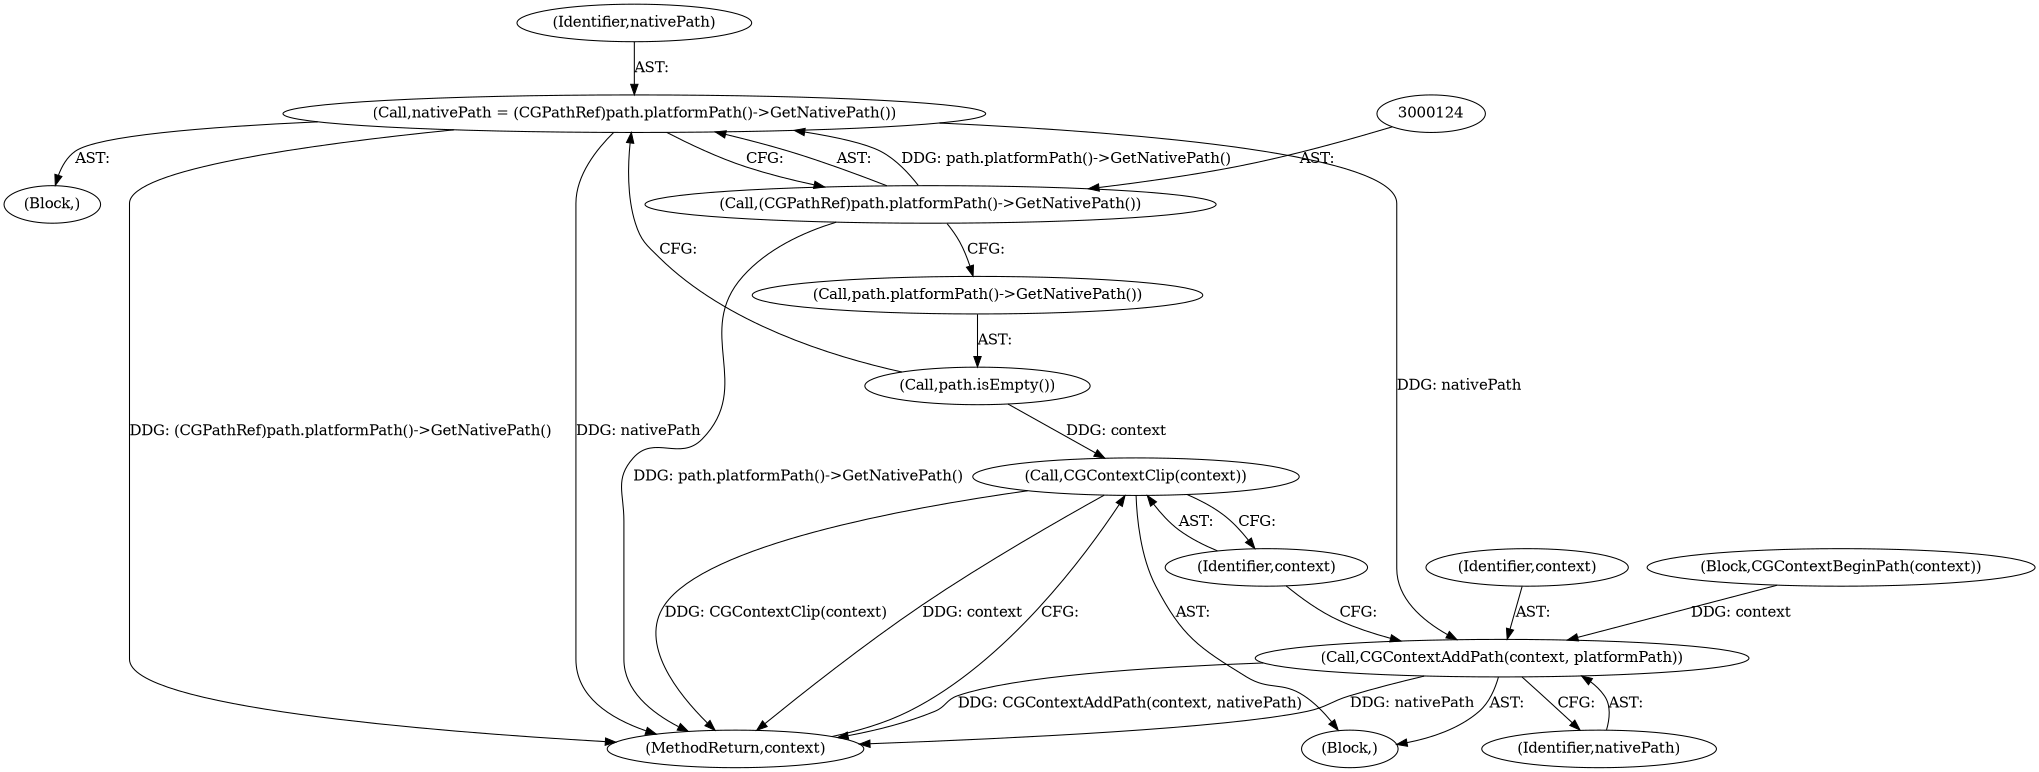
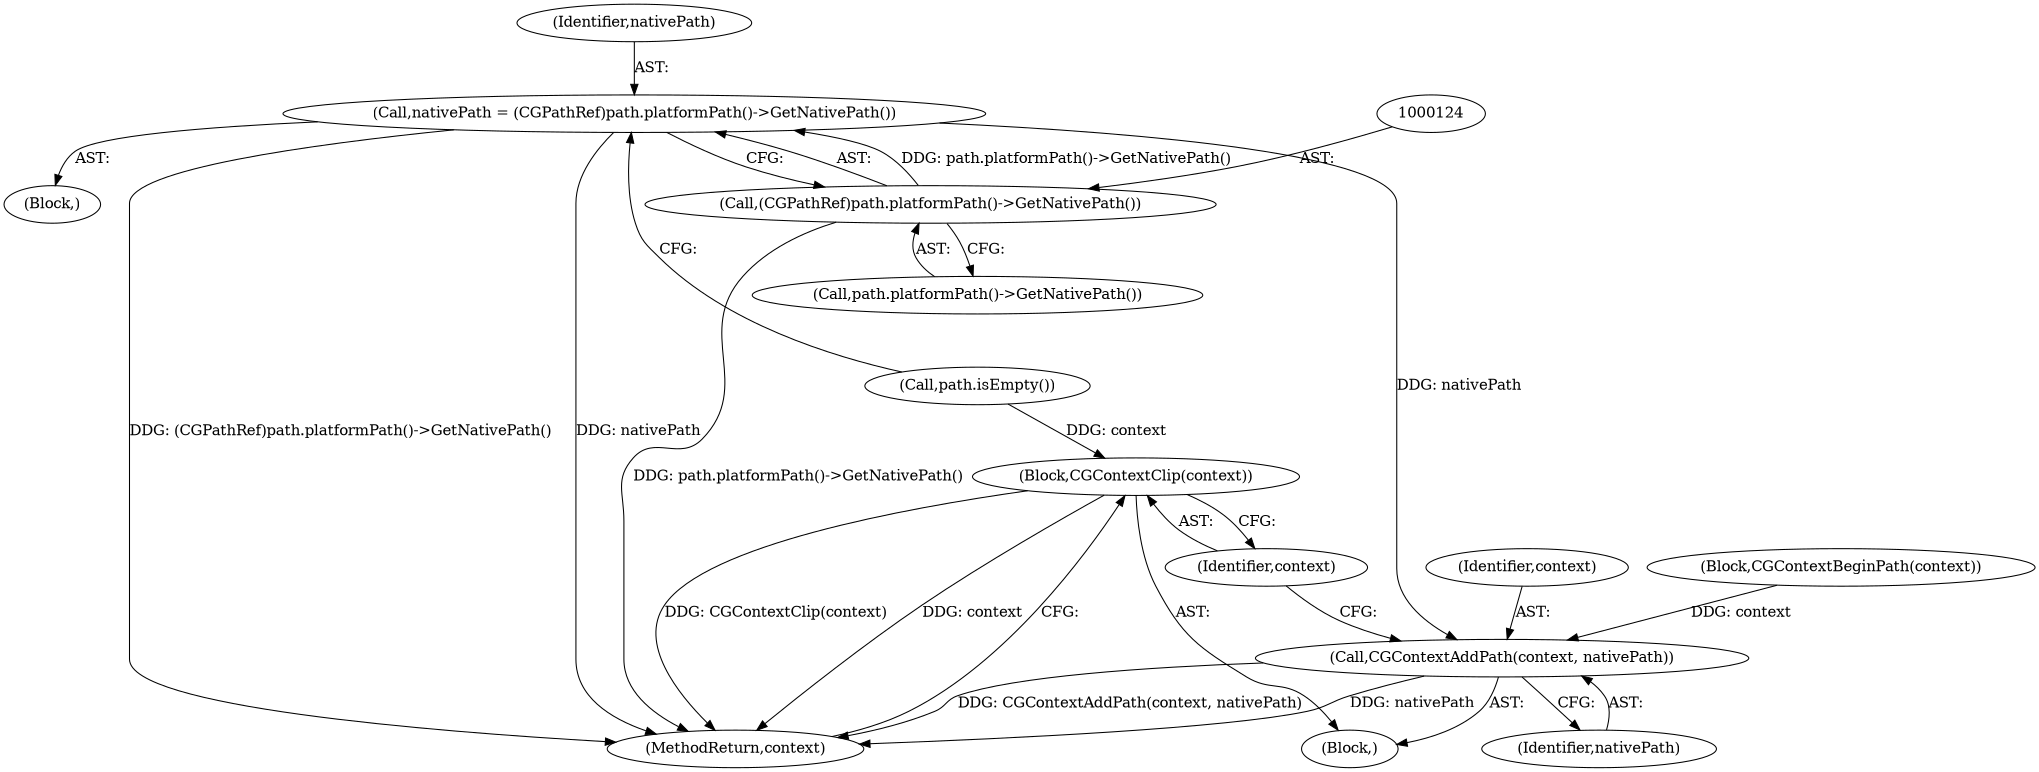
(1431, 114) -> (1431, 114)
(977, 335) -> (916, 258)
(1136, 477) -> (1136, 477)
(1502, 658) -> (1502, 658)
